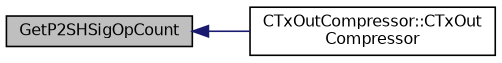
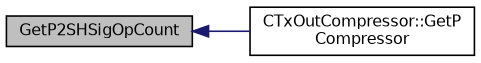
(373, 31) -> (362, 31)
